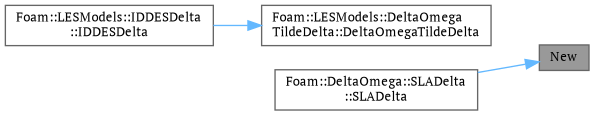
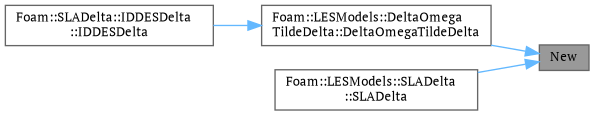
(109, 25) -> (109, 25)
none -> (508, 48)
(376, 90) -> (376, 90)
